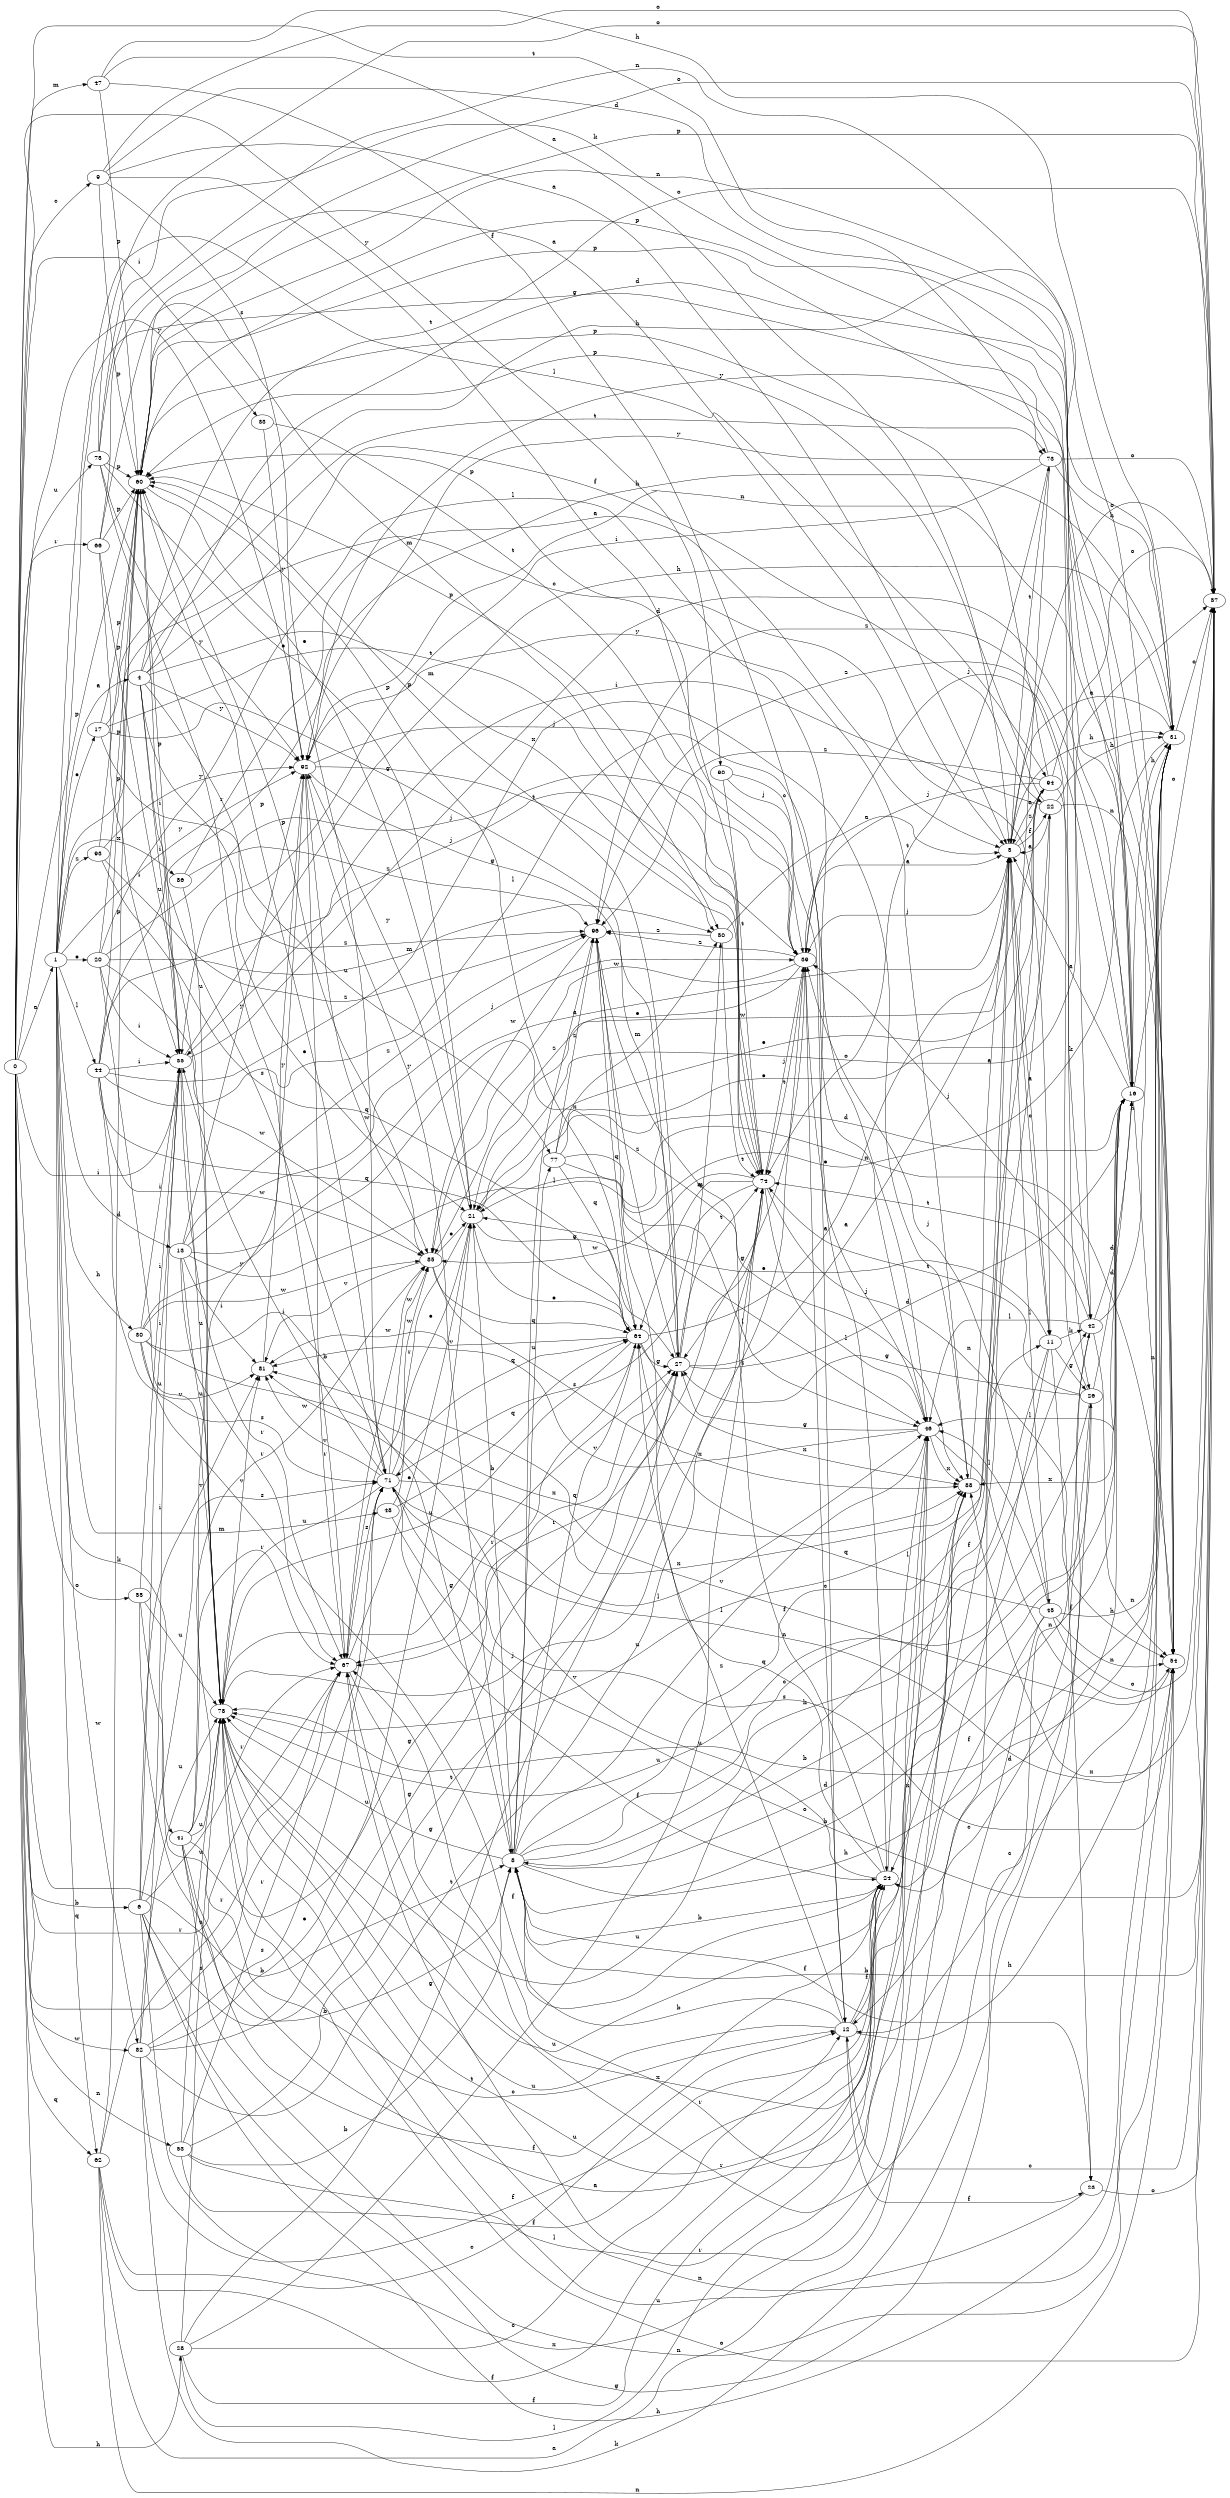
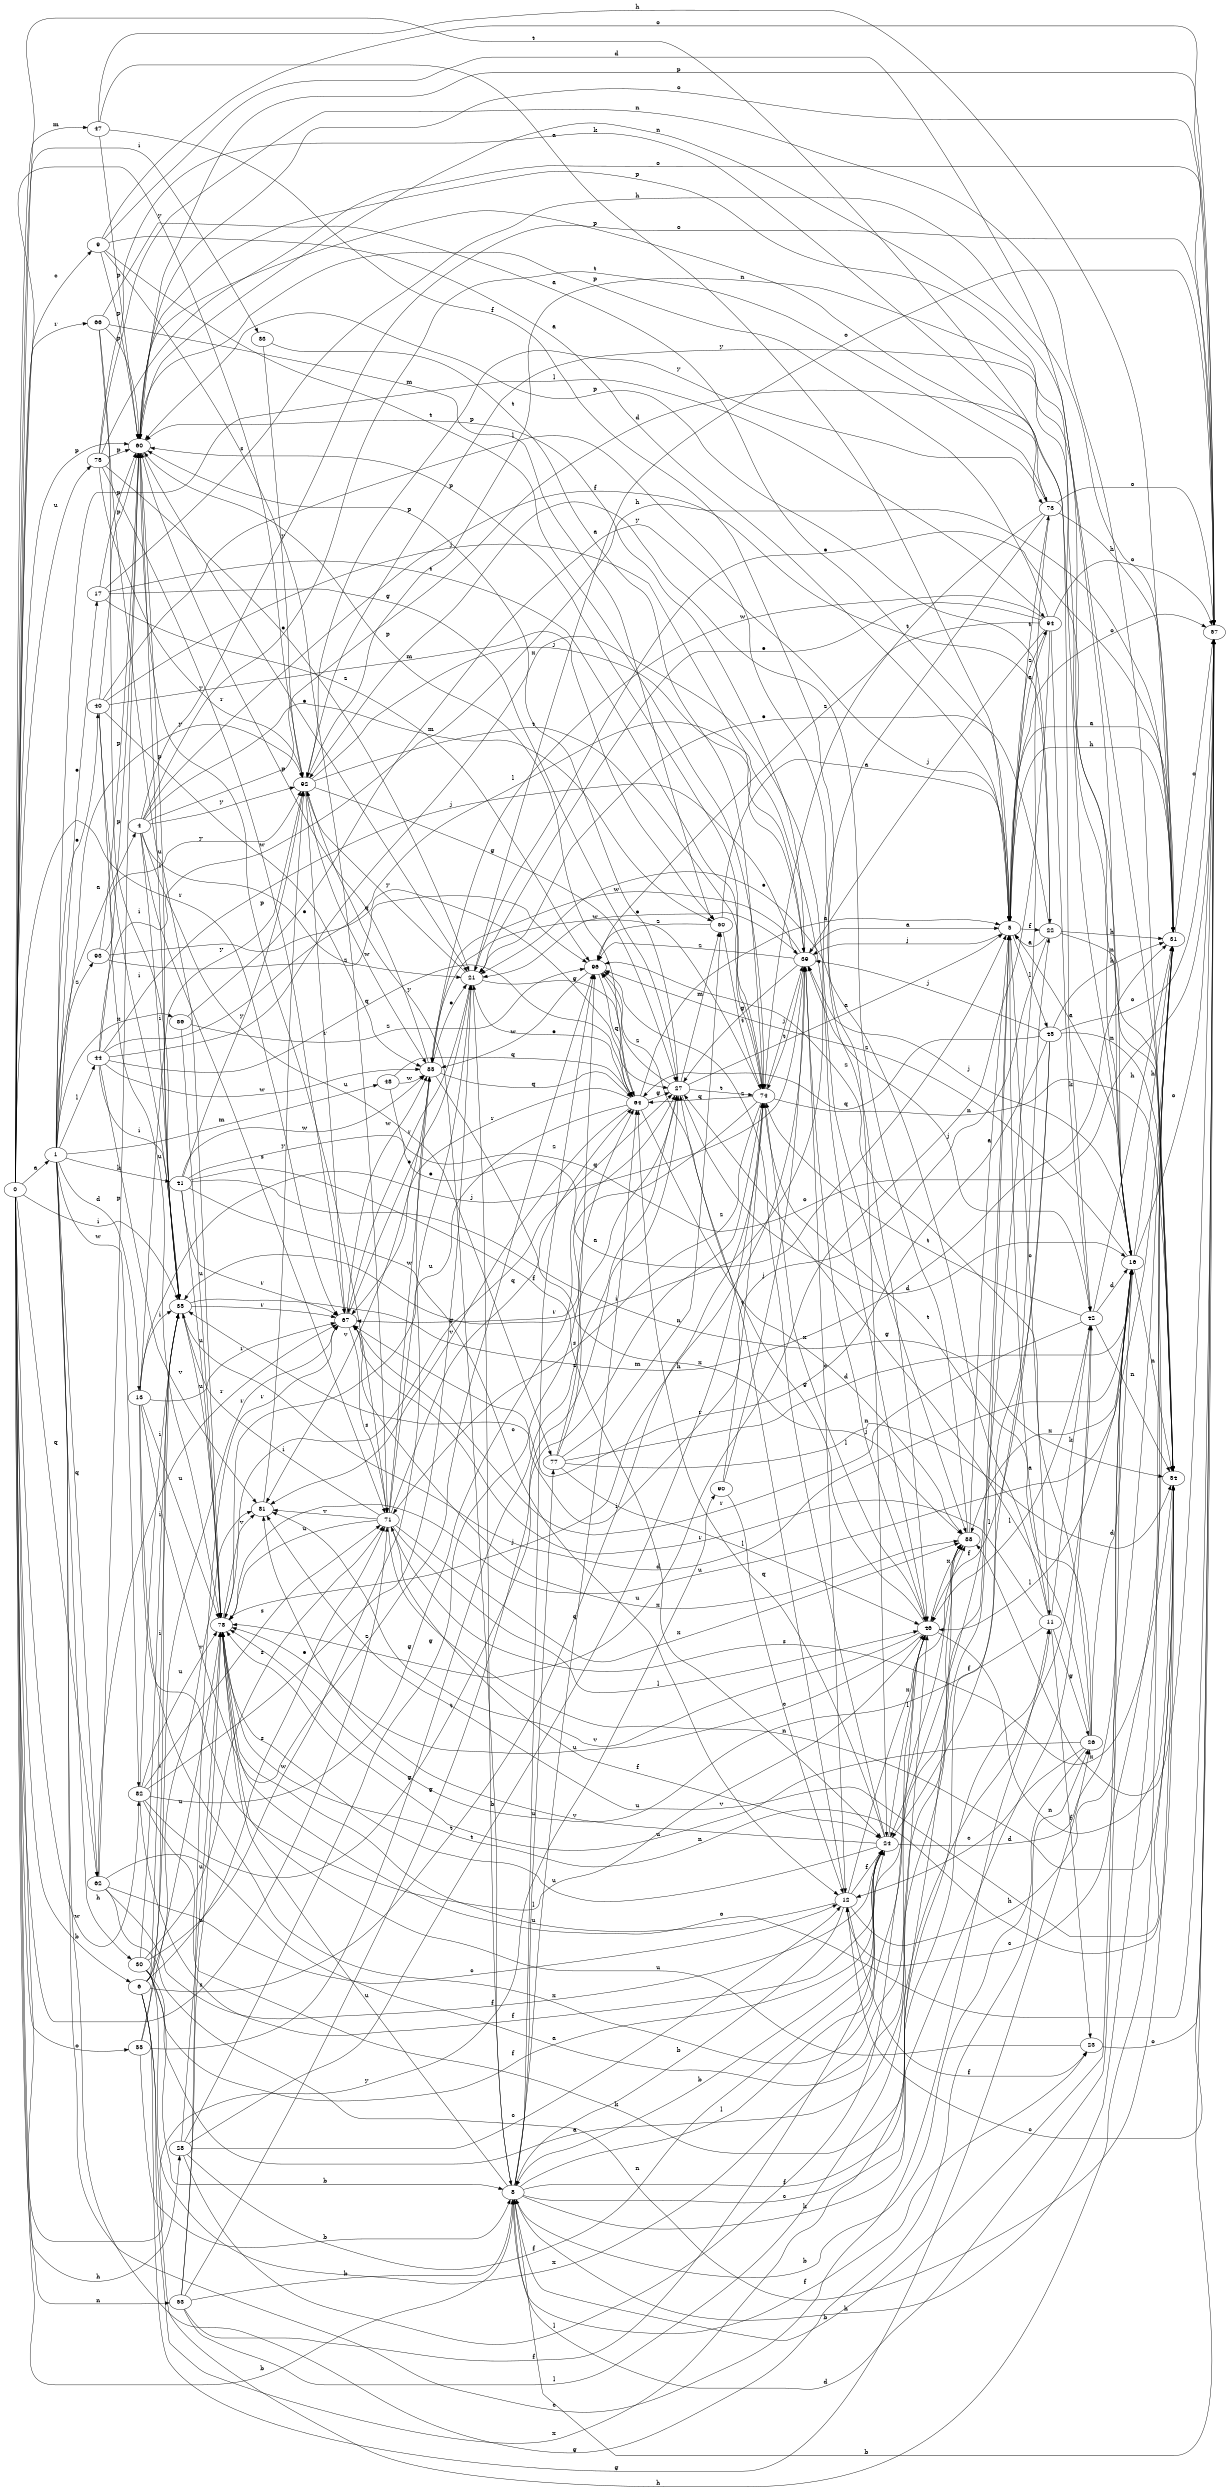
(98, 960) -> (98, 706)
(211, 1310) -> (146, 1349)
